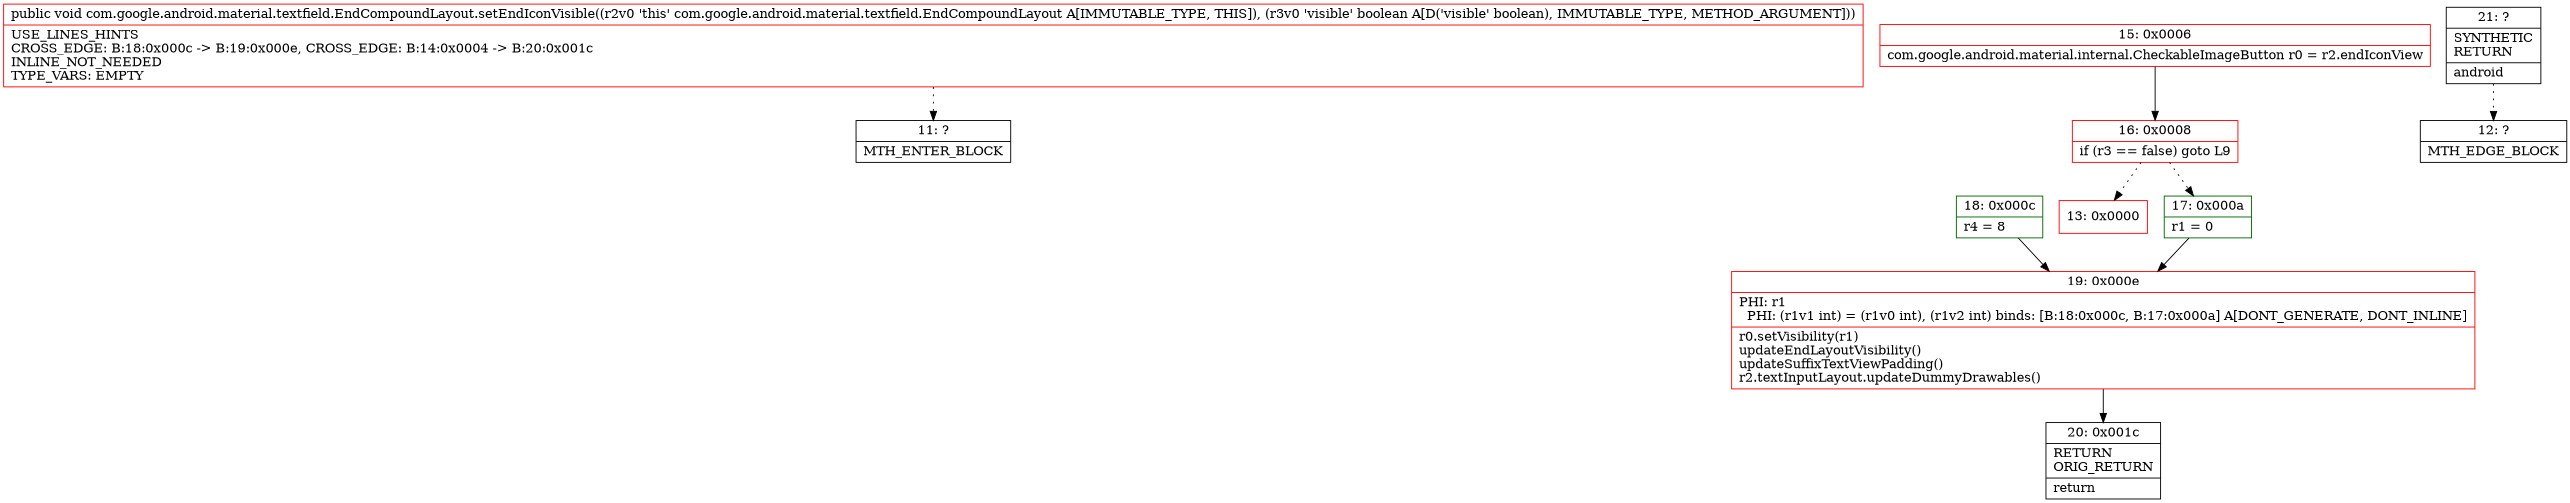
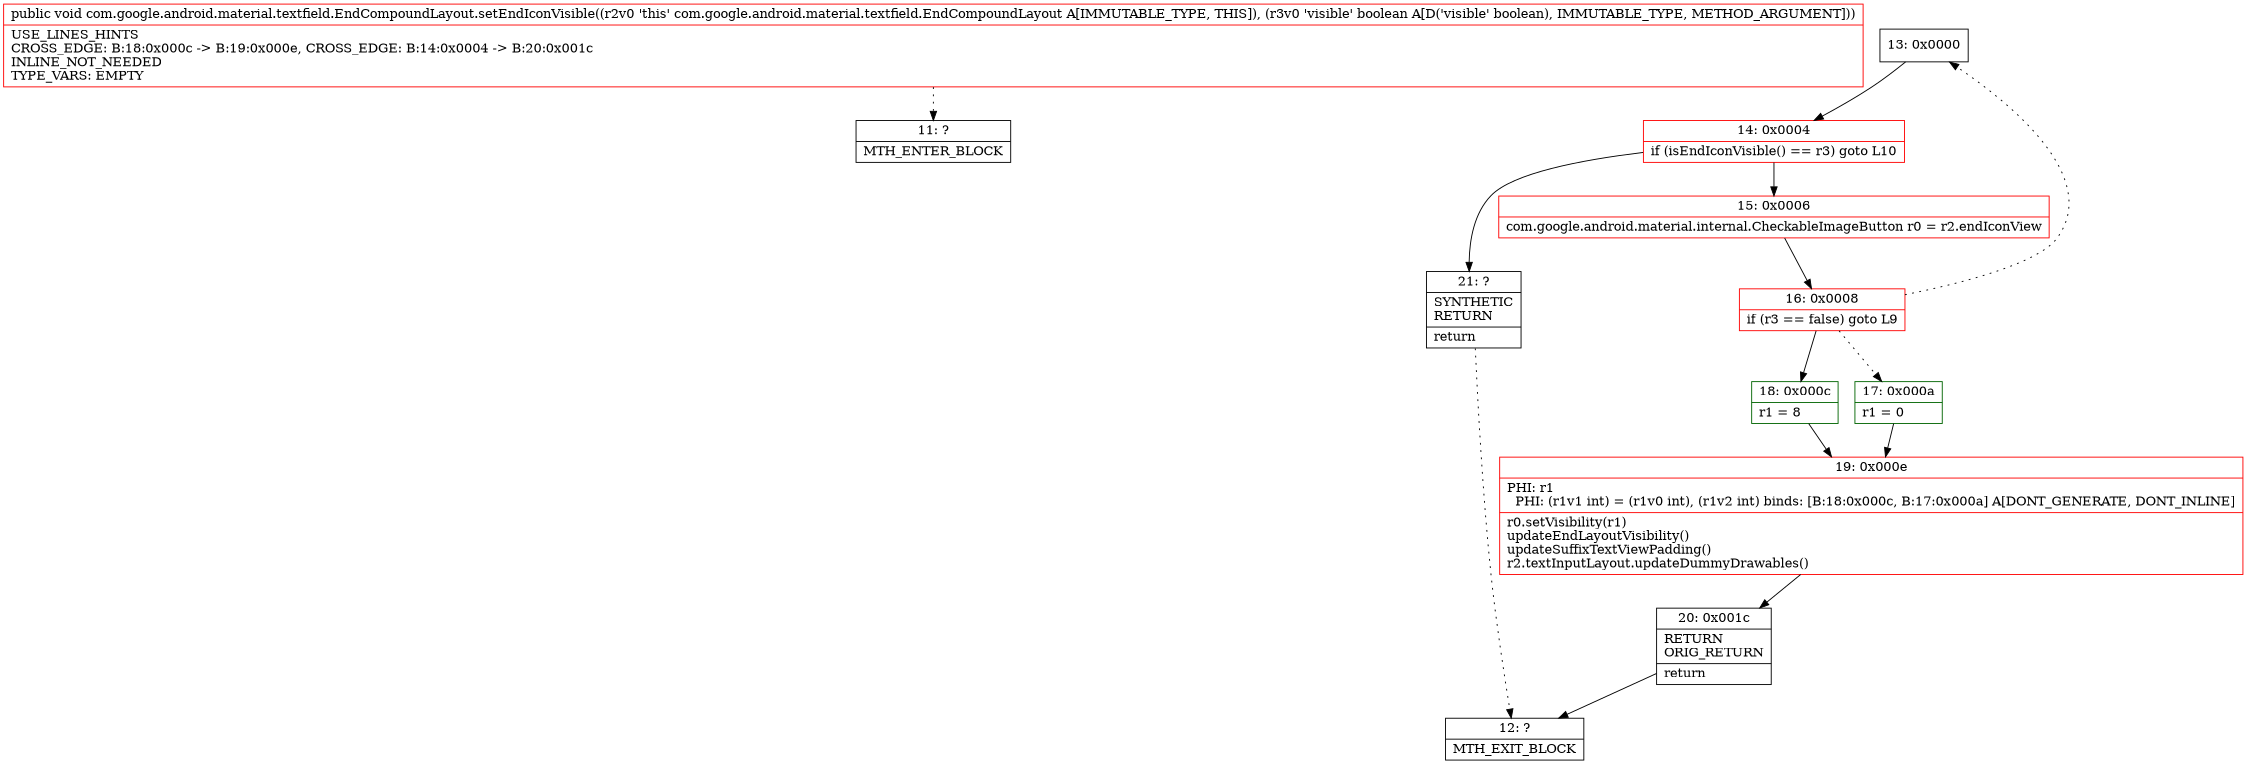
(2479, 73) -> (1455, 337)
none -> (1774, 141)
(2494, 151) -> (1515, 749)
(2103, 217) -> (1924, 45)
(1985, 227) -> (1780, 413)
none -> (1810, 352)
none -> (1612, 694)
